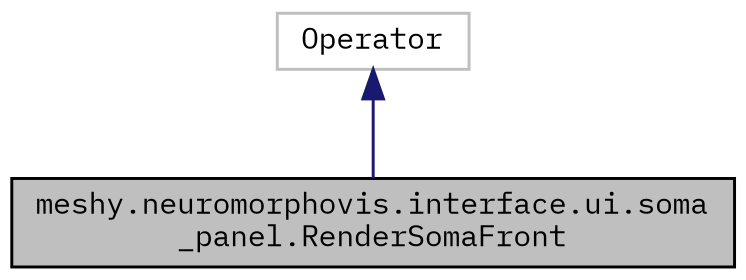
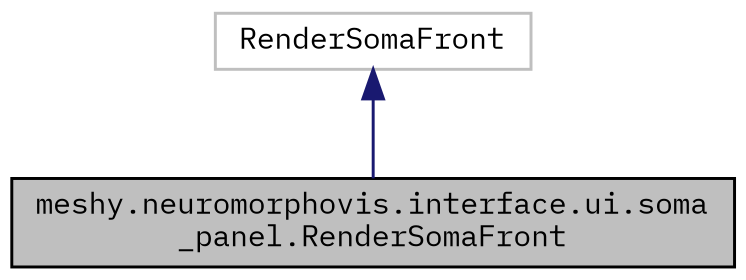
(373, 41) -> (373, 41)
